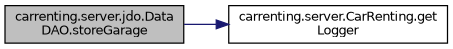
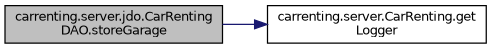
(94, 24) -> (114, 24)
